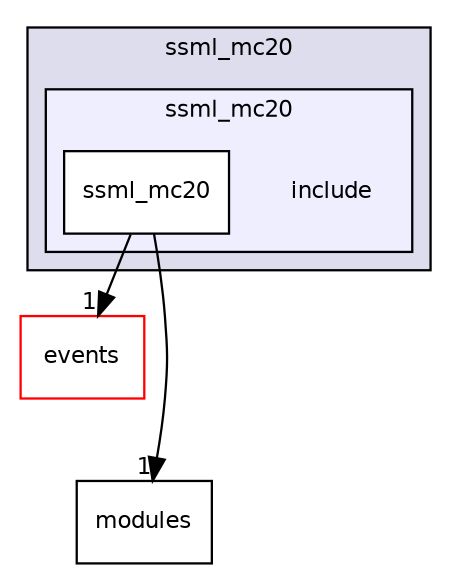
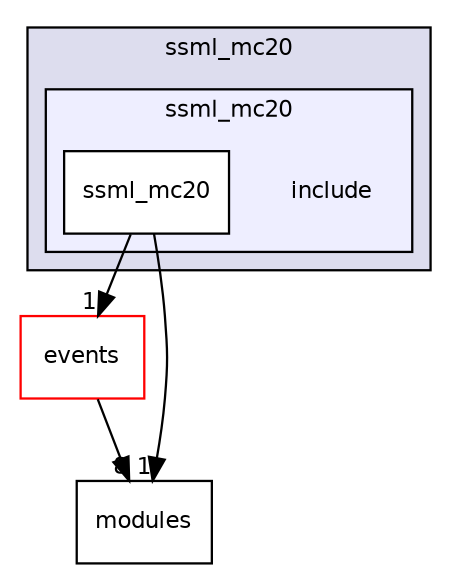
none -> (109, 429)
